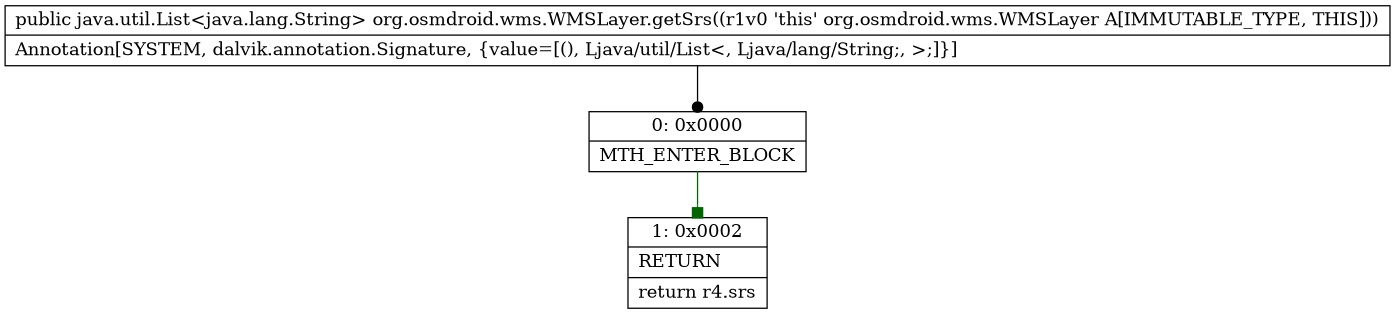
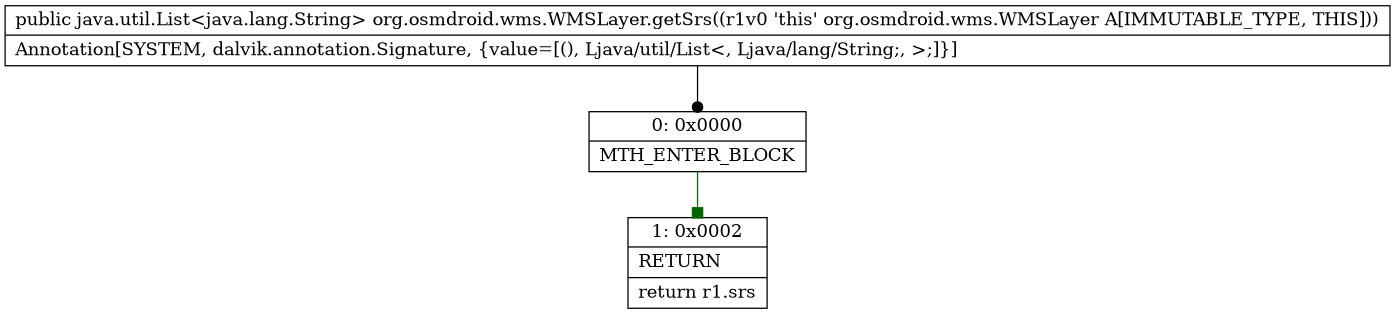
(698, 292) -> (698, 292)
